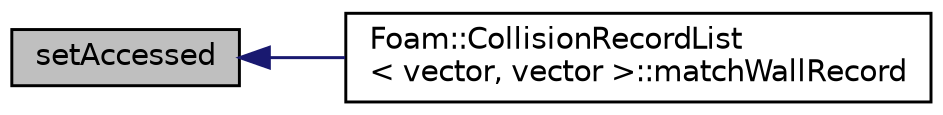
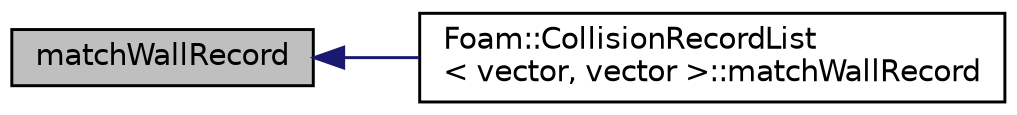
(126, 58) -> (163, 58)
